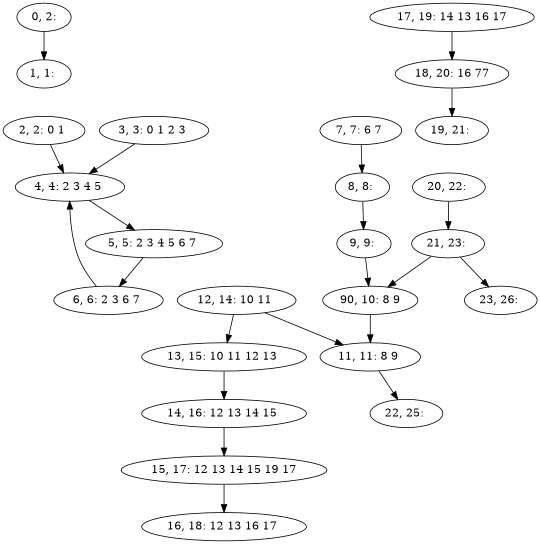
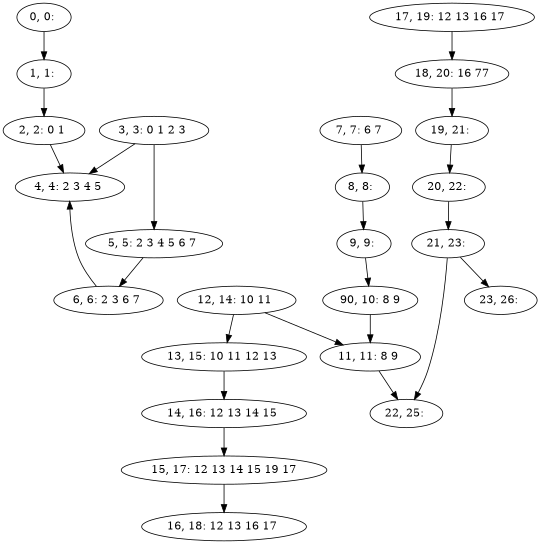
(44, 17) -> (44, 17)
(452, 17) -> (452, 17)
none -> (44, 98)
none -> (451, 155)
(108, 213) -> (154, 183)
(413, 269) -> (439, 327)
